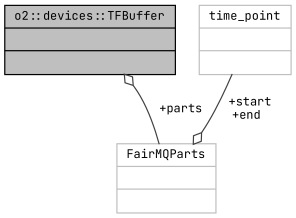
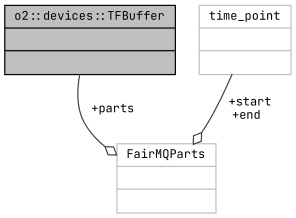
(149, 114) -> (81, 114)
